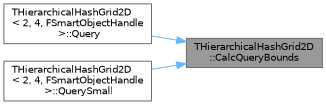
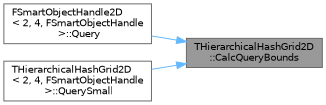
(78, 24) -> (78, 24)
